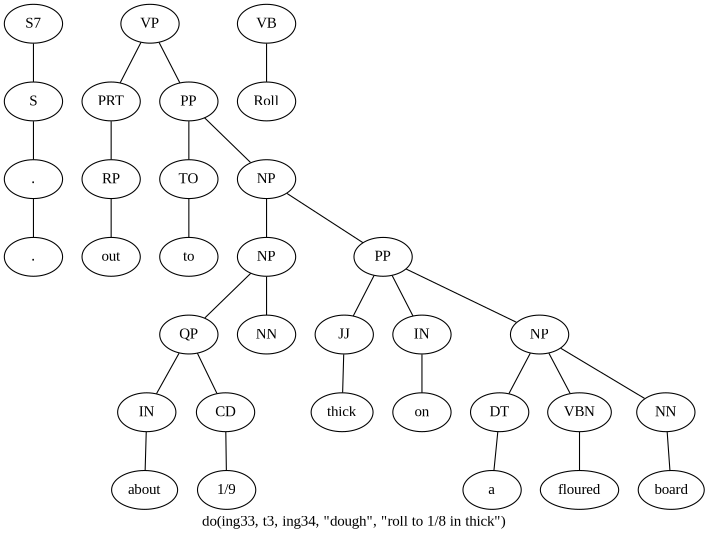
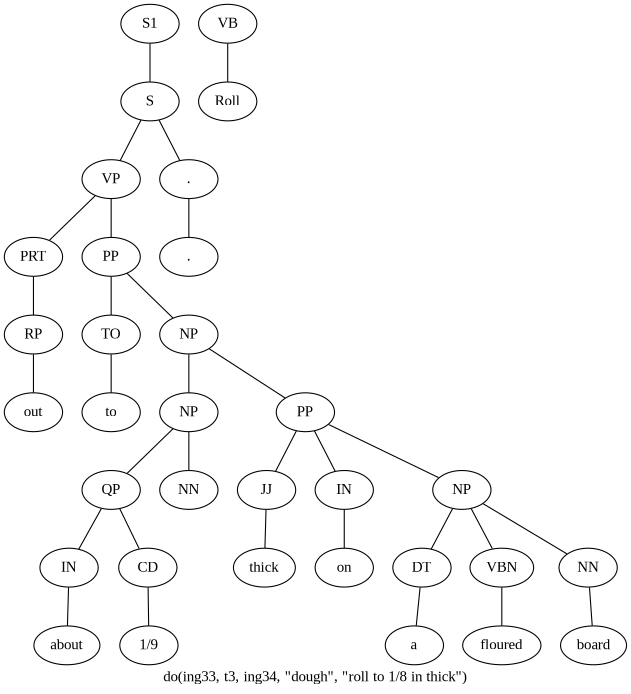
(33, 24) -> (150, 24)
none -> (131, 140)
